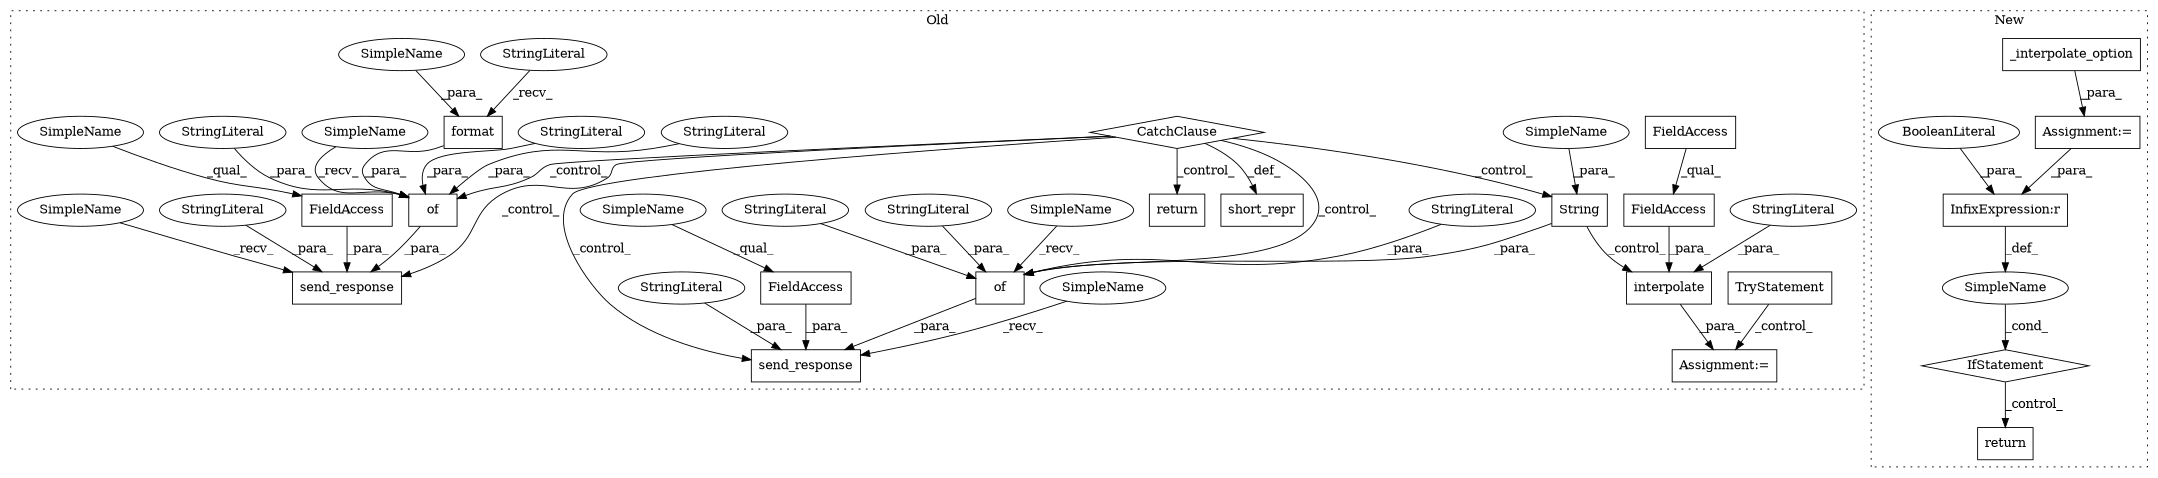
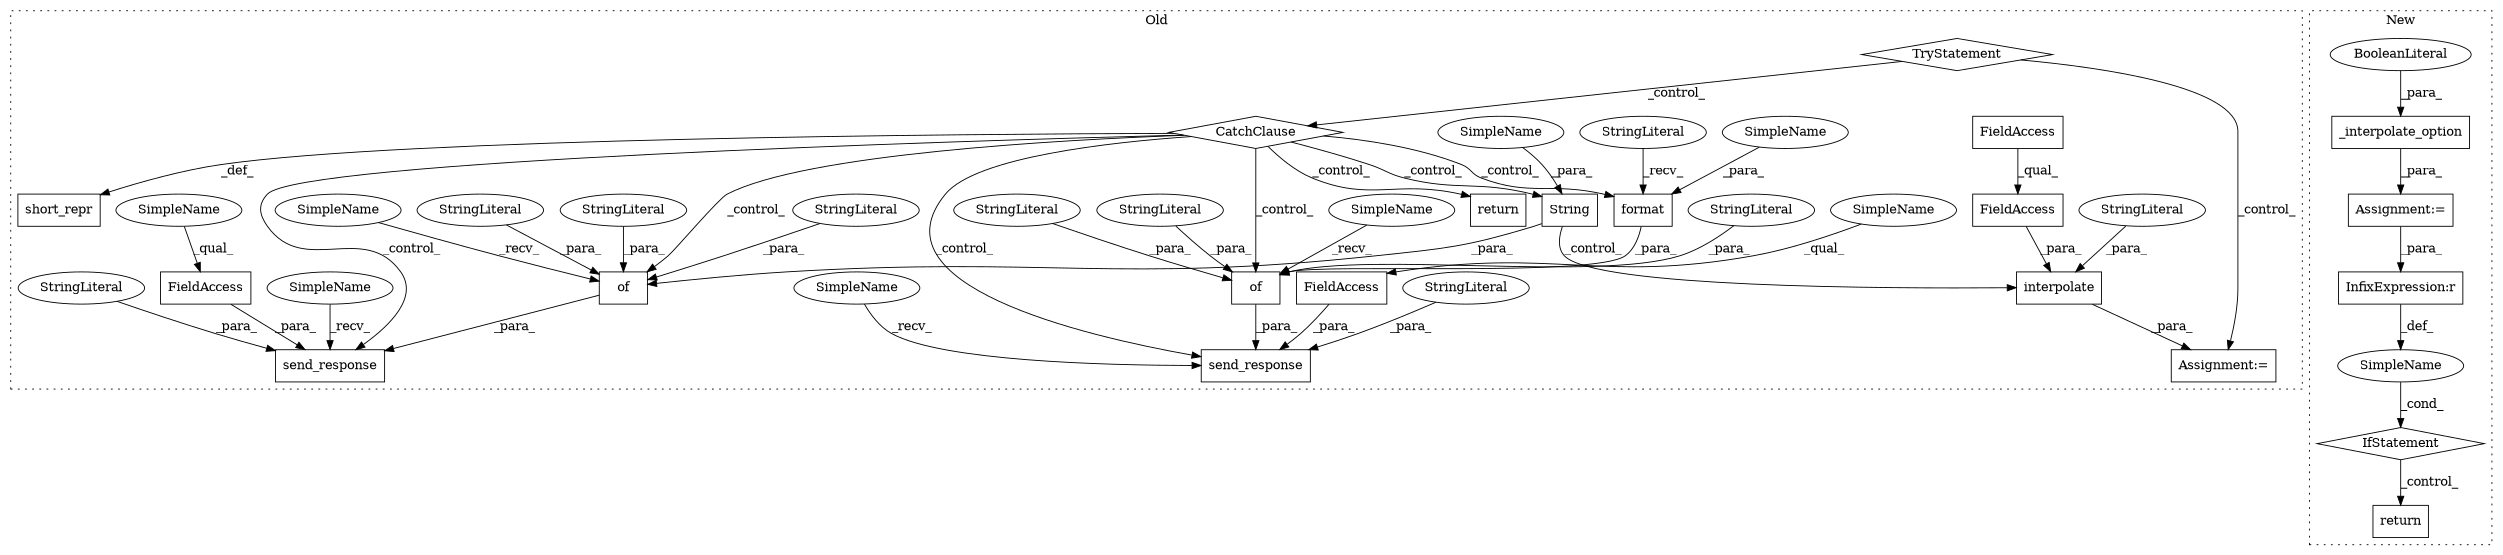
none -> (1609, 93)
none -> (1465, 166)
(1974, 168) -> (2401, 89)
(1780, 288) -> (1957, 55)
